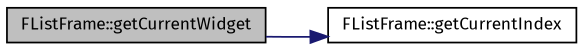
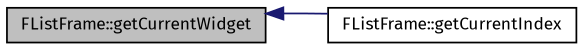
(288, 37) -> (306, 13)
